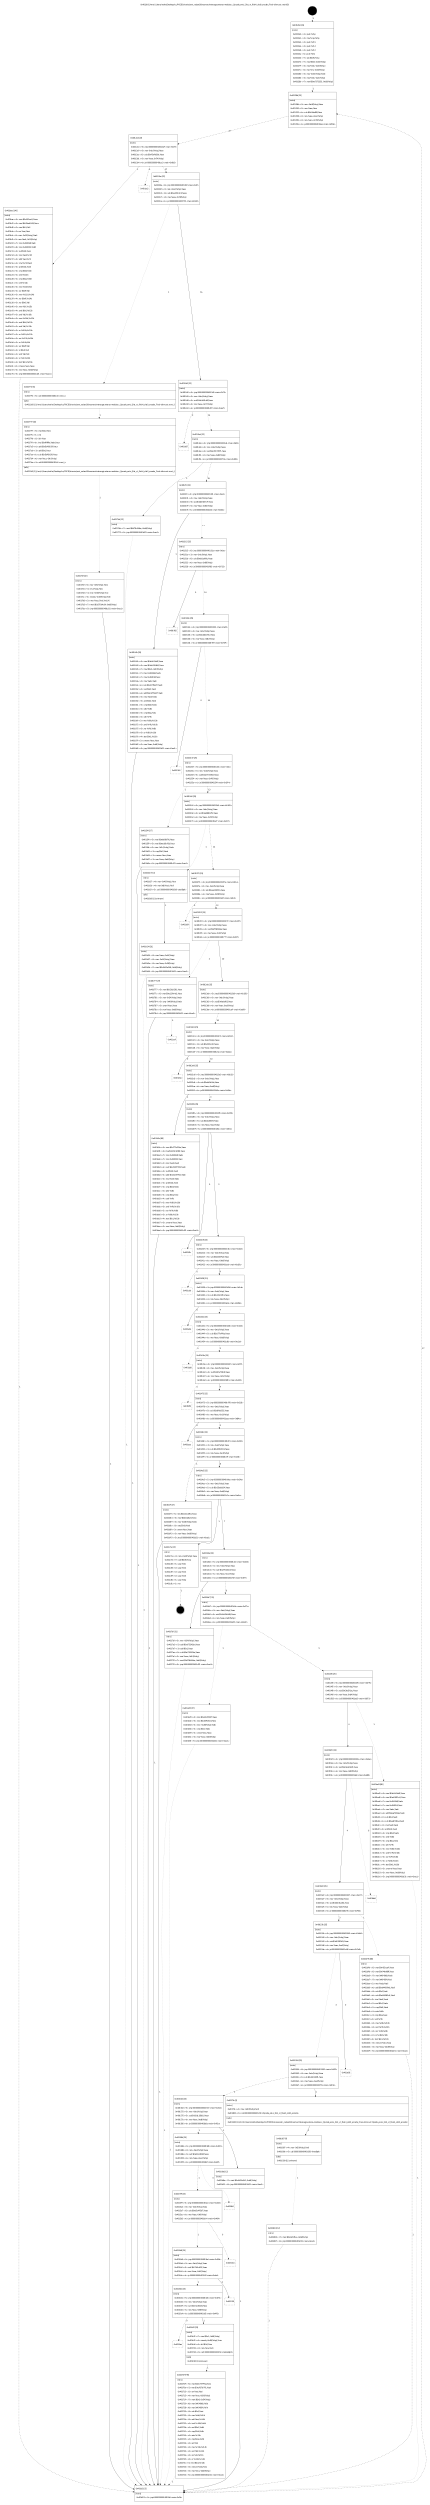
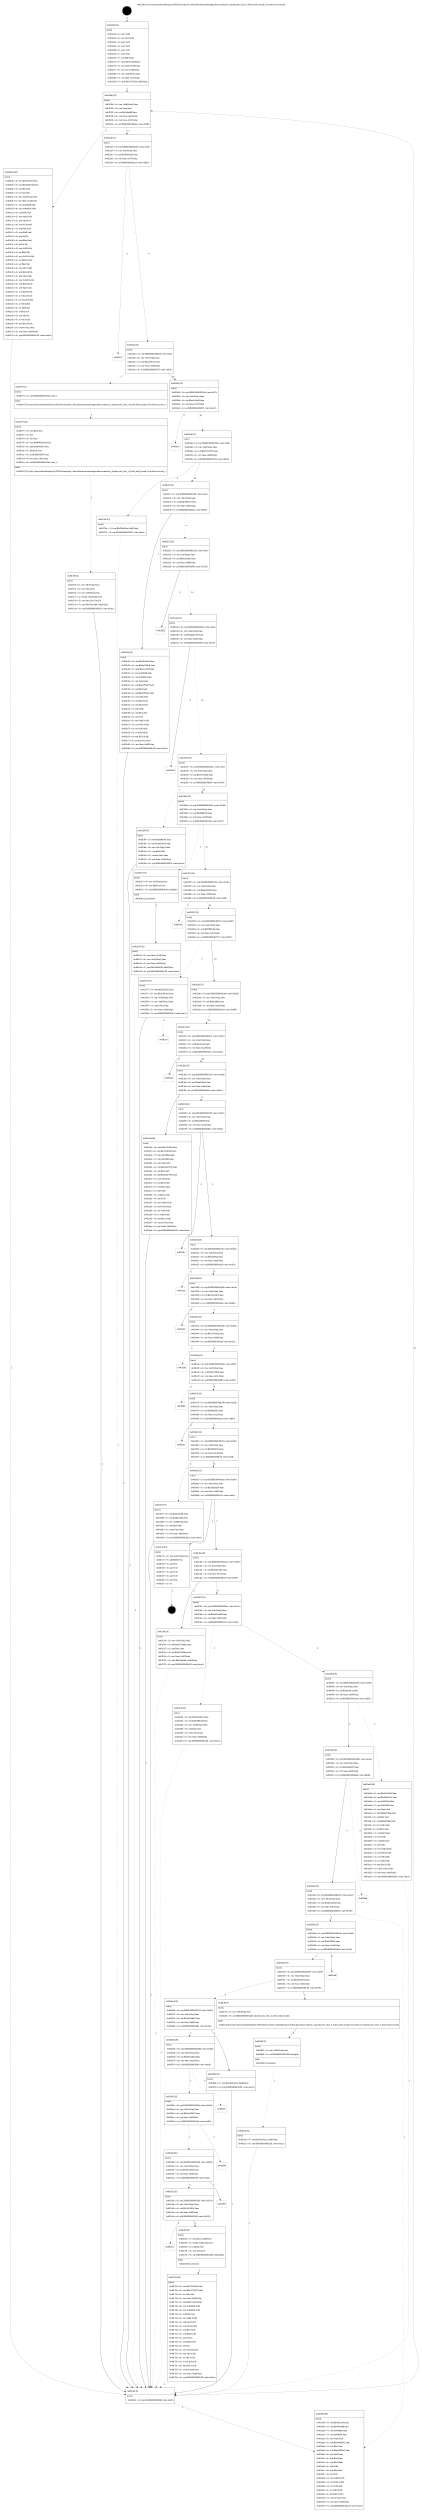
(97, 215) -> (78, 166)
(412, 2363) -> (243, 2427)
